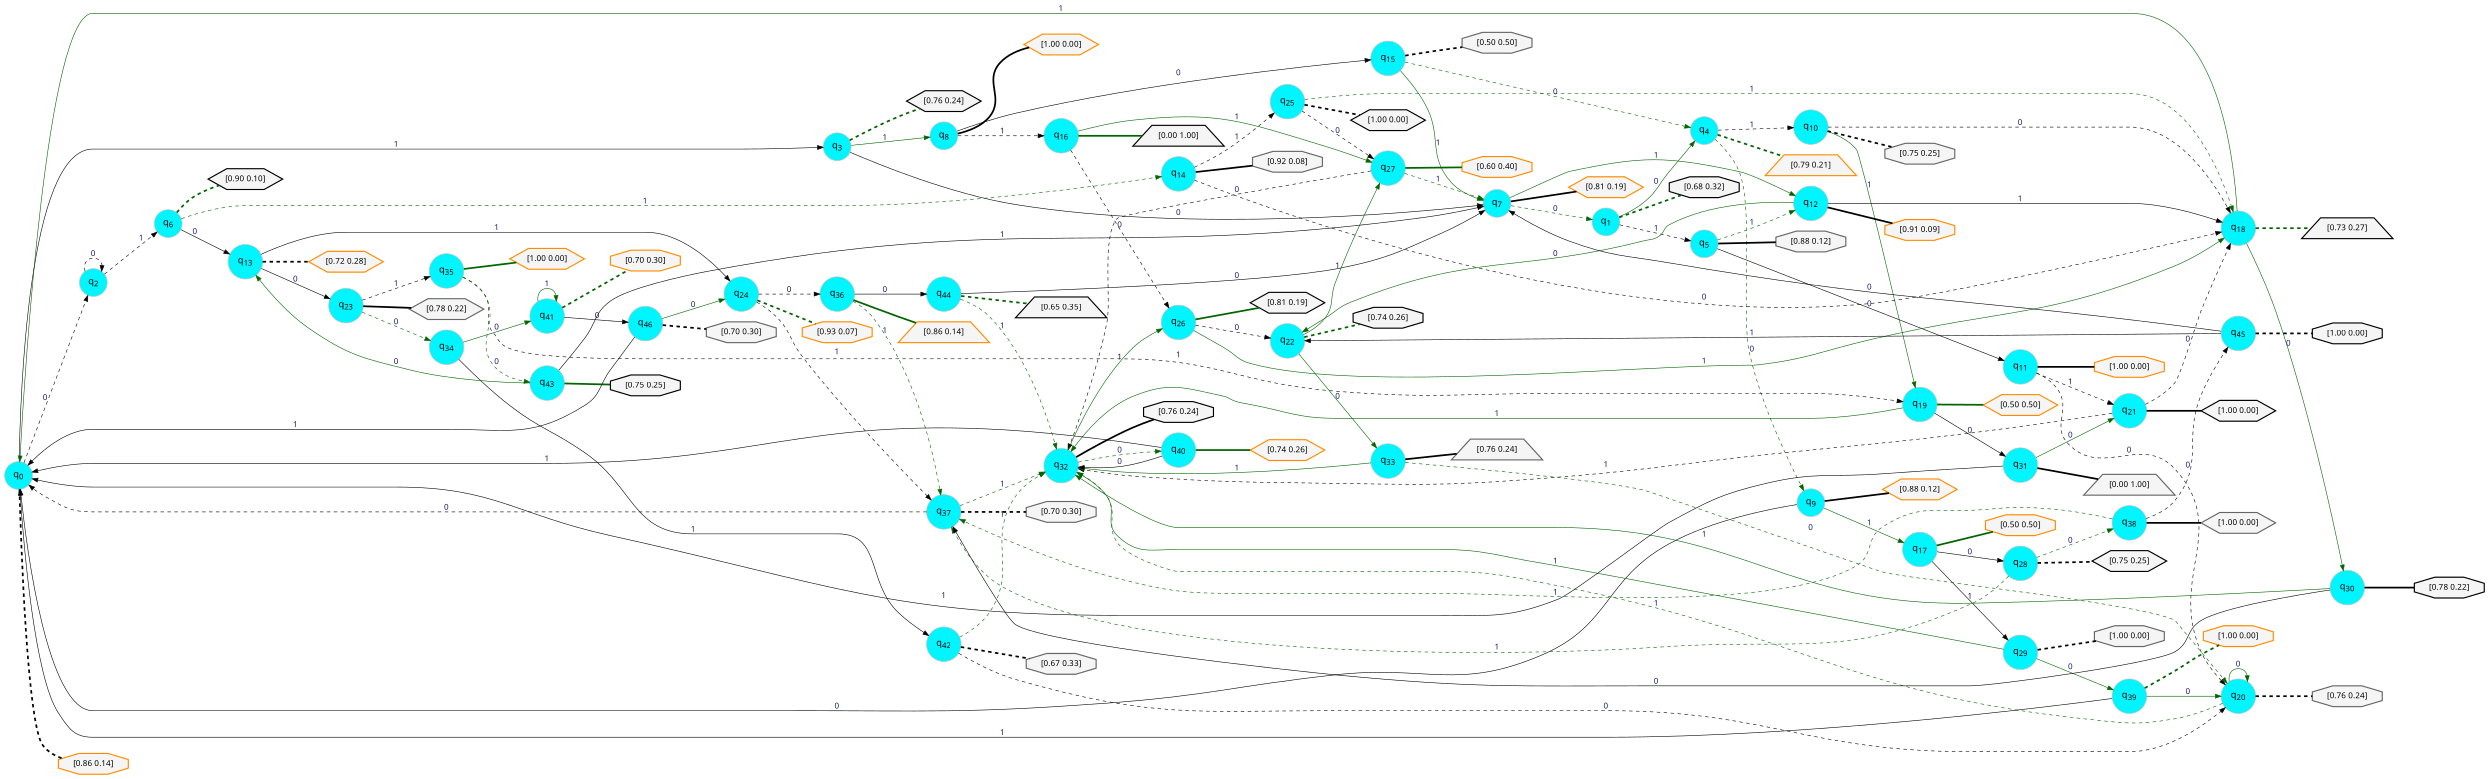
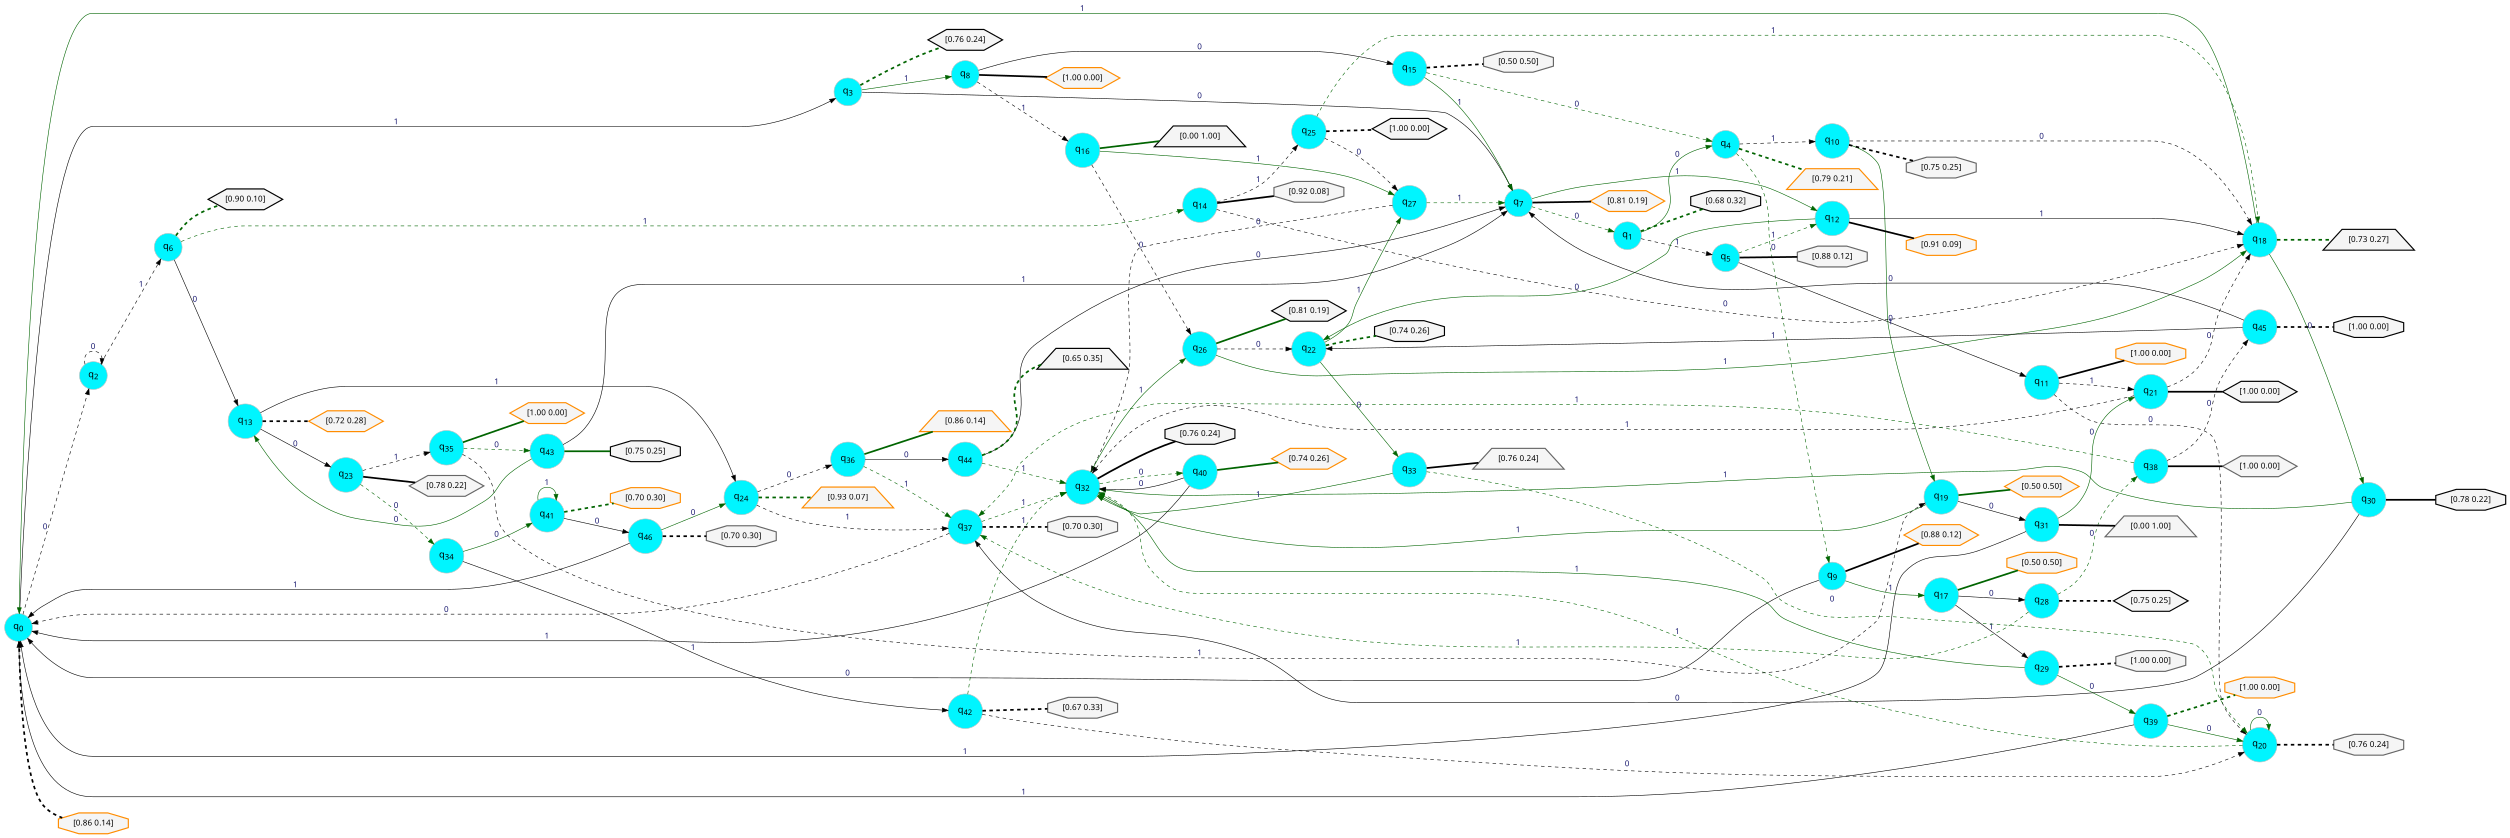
(1497, 167) -> none
(837, 332) -> (848, 497)
